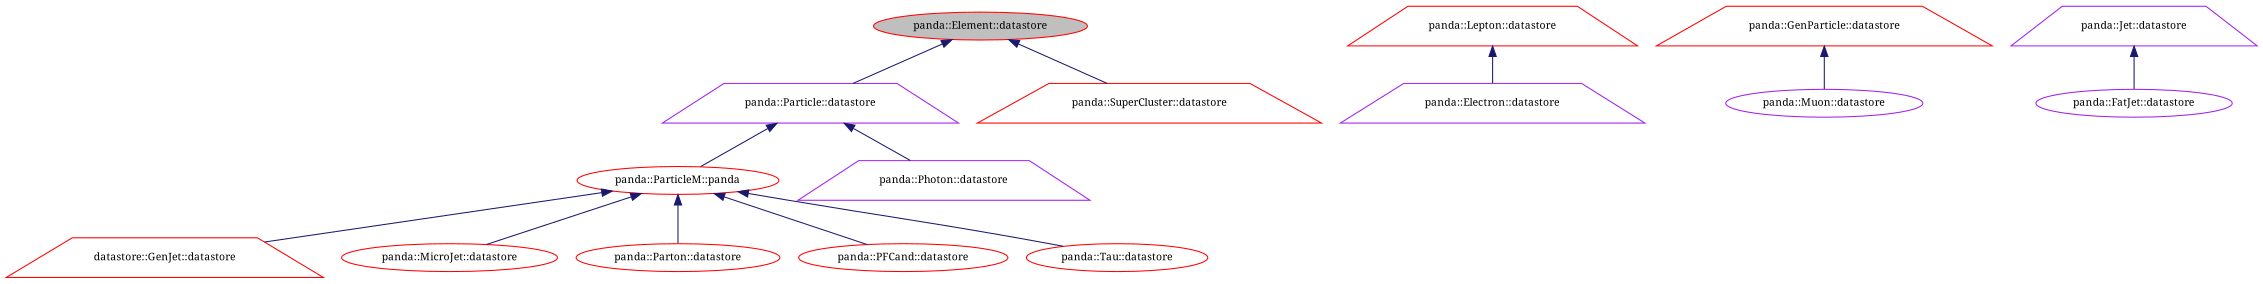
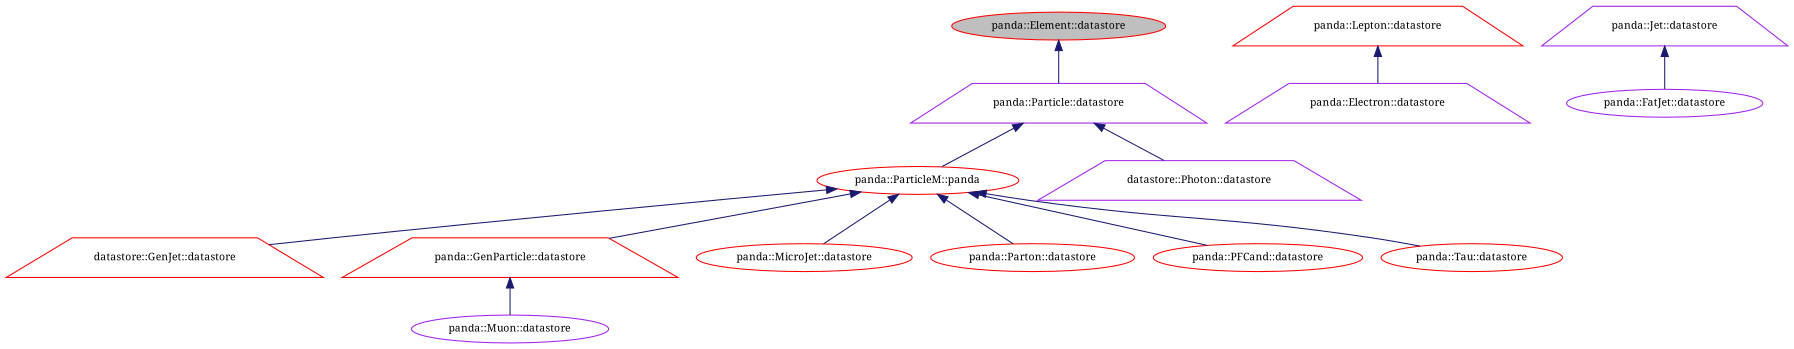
(1149, 103) -> none
(944, 180) -> (1200, 180)
none -> (730, 216)
